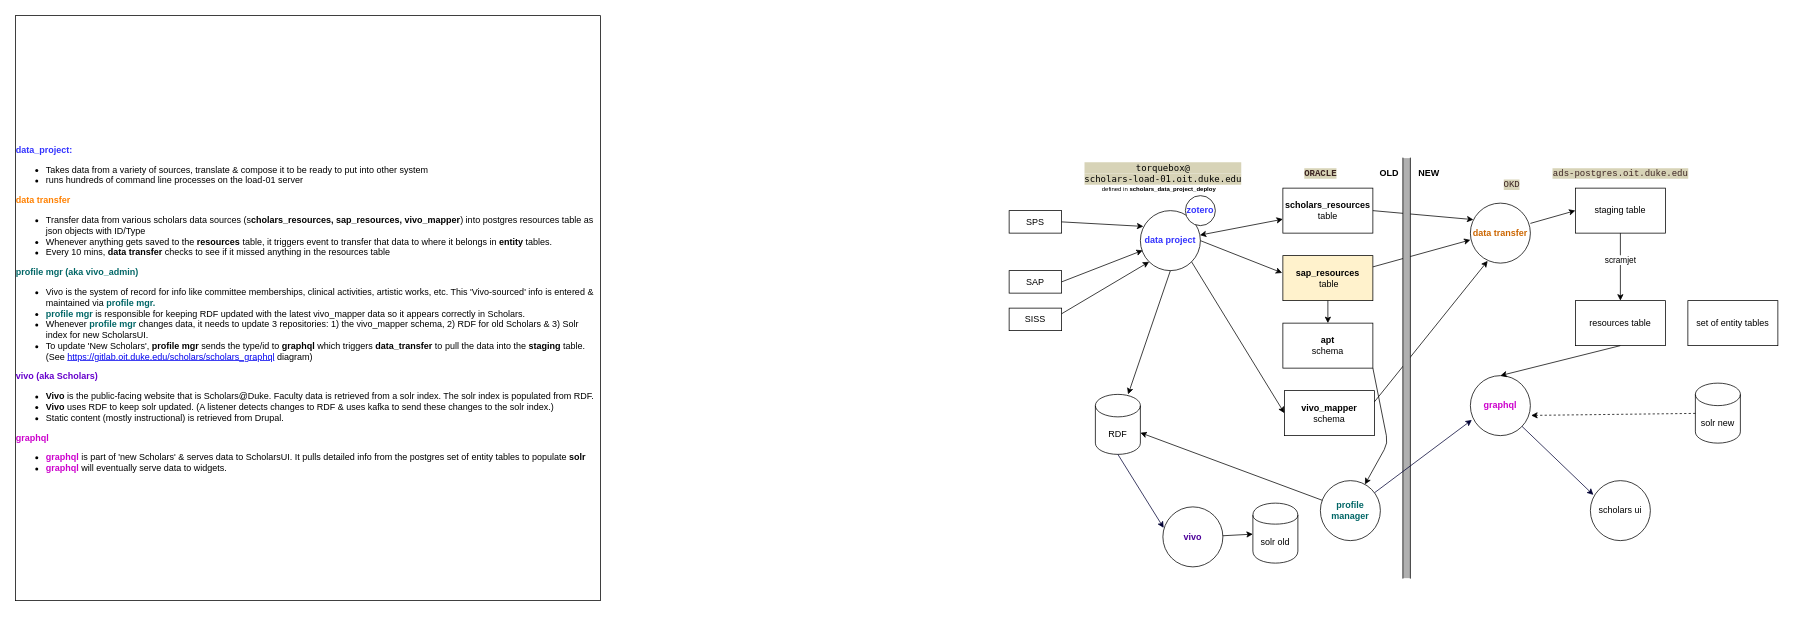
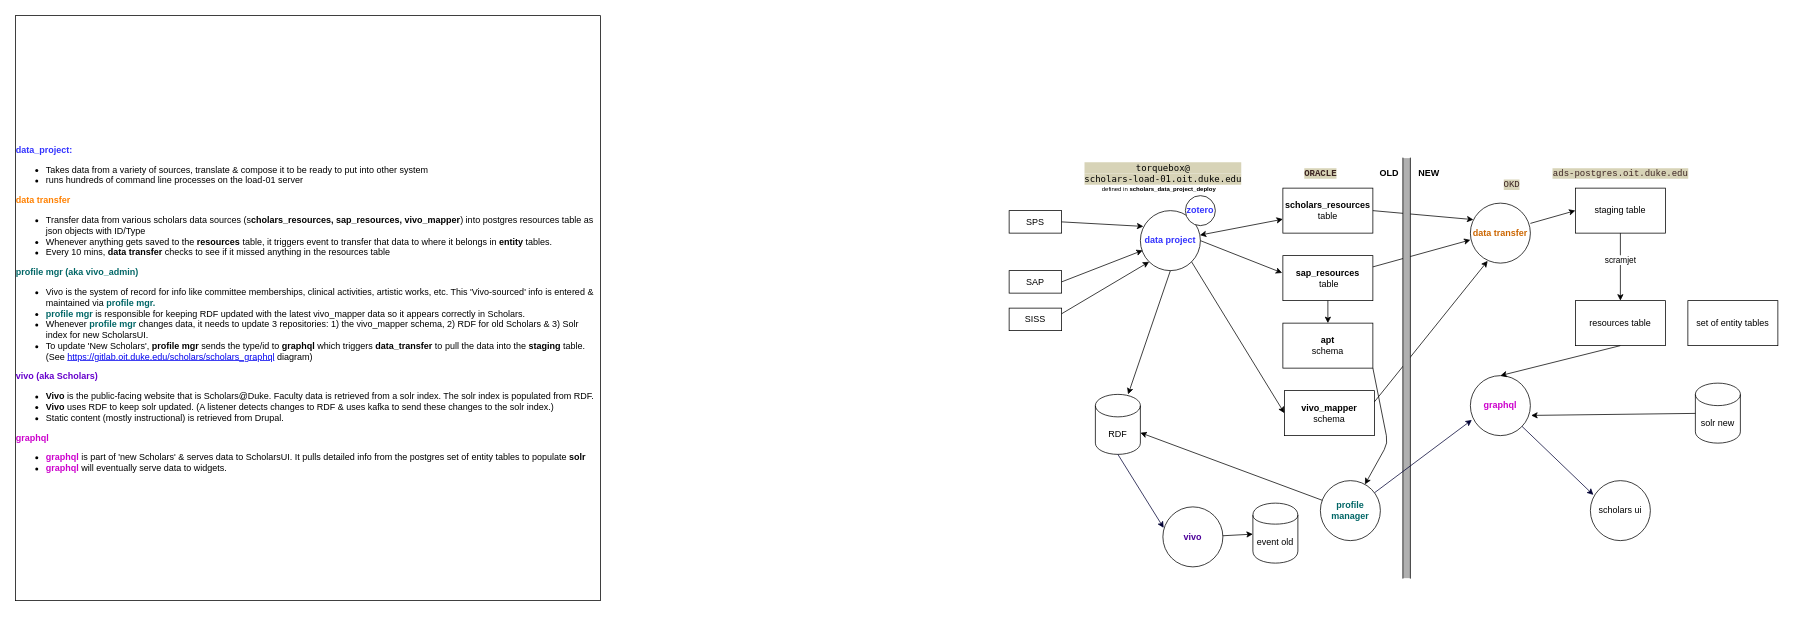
(1328, 278) -> (1328, 278)
(1615, 414) -> (1615, 414)
(1275, 542) -> (1275, 542)
